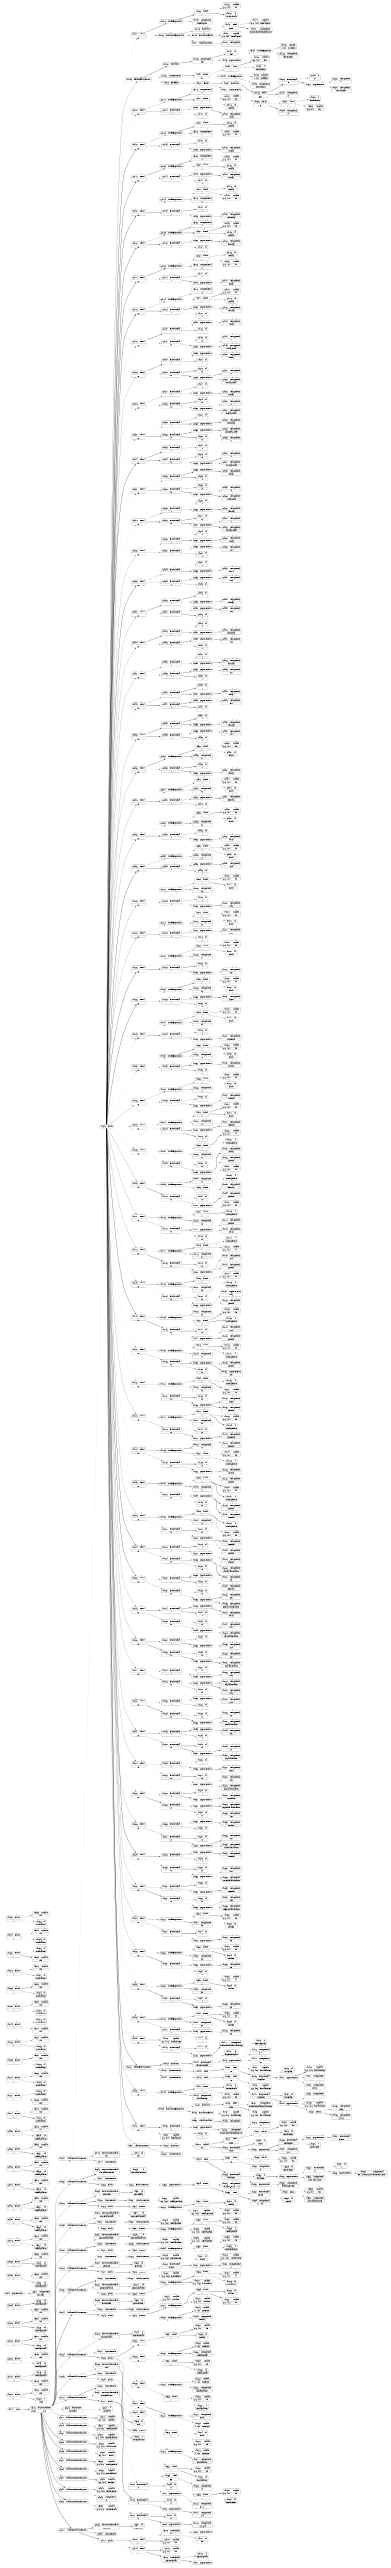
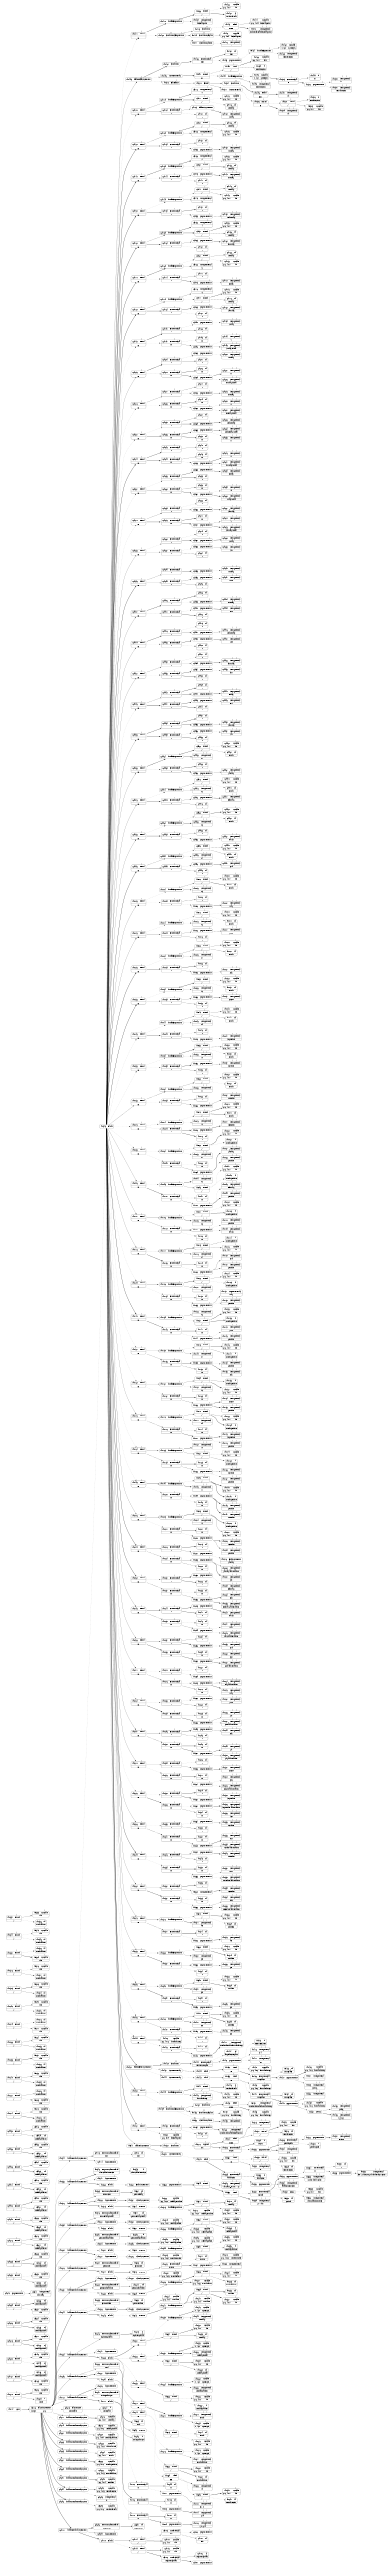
(276, 89) -> (273, 78)
(206, 108) -> (206, 108)
(202, 564) -> none
(231, 572) -> (231, 572)
(235, 1372) -> (235, 1372)
(235, 1559) -> (235, 1559)
(231, 1674) -> none
(153, 1856) -> (153, 1856)
(206, 1892) -> (206, 1892)
(345, 2136) -> (345, 2136)
(272, 2177) -> (275, 2185)
(90, 2247) -> (90, 2254)
